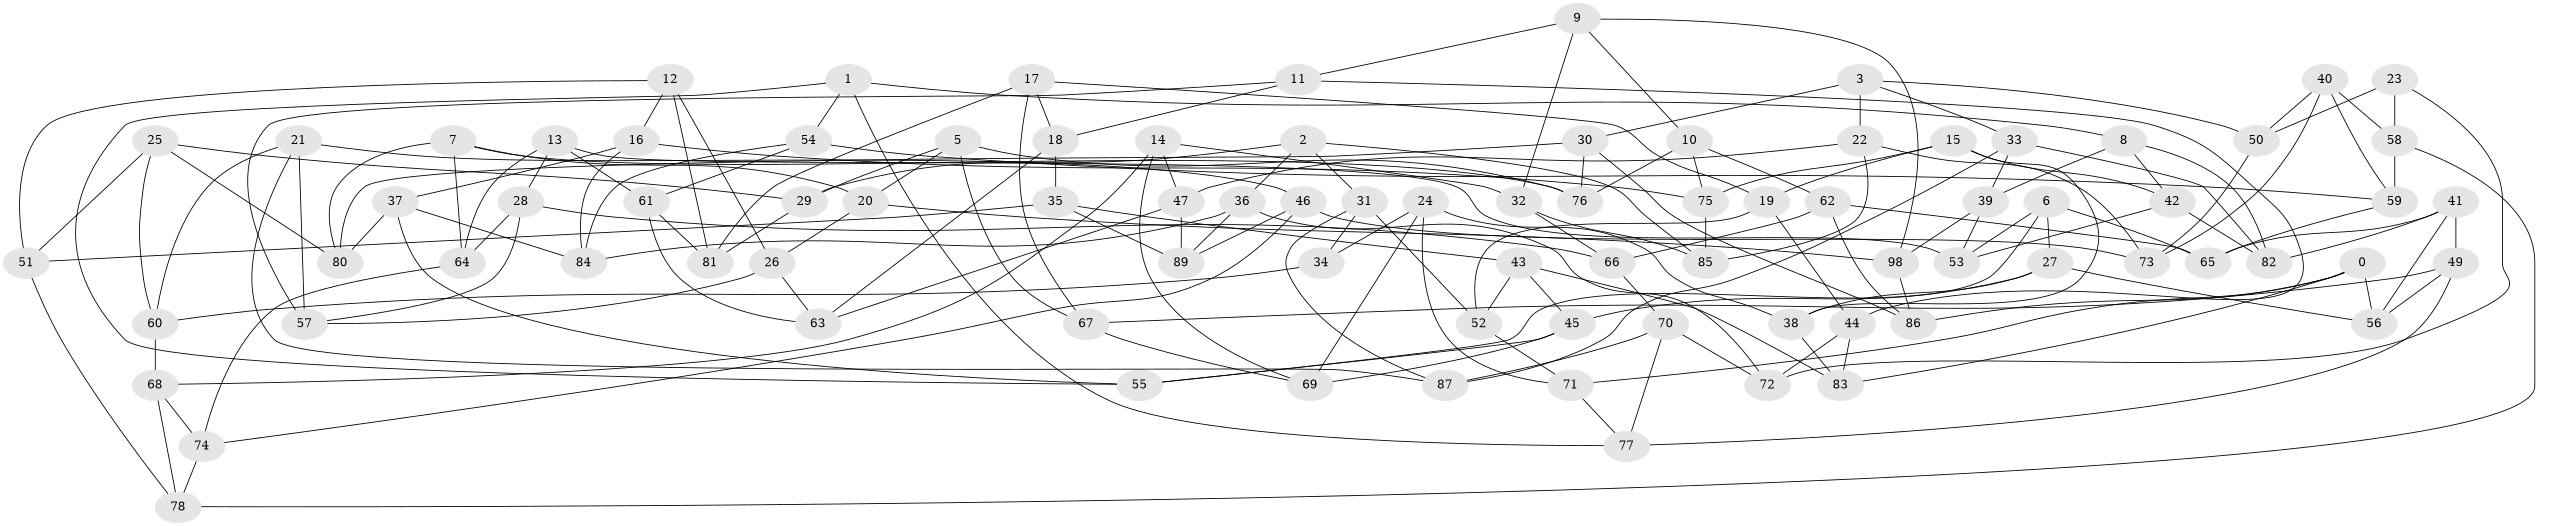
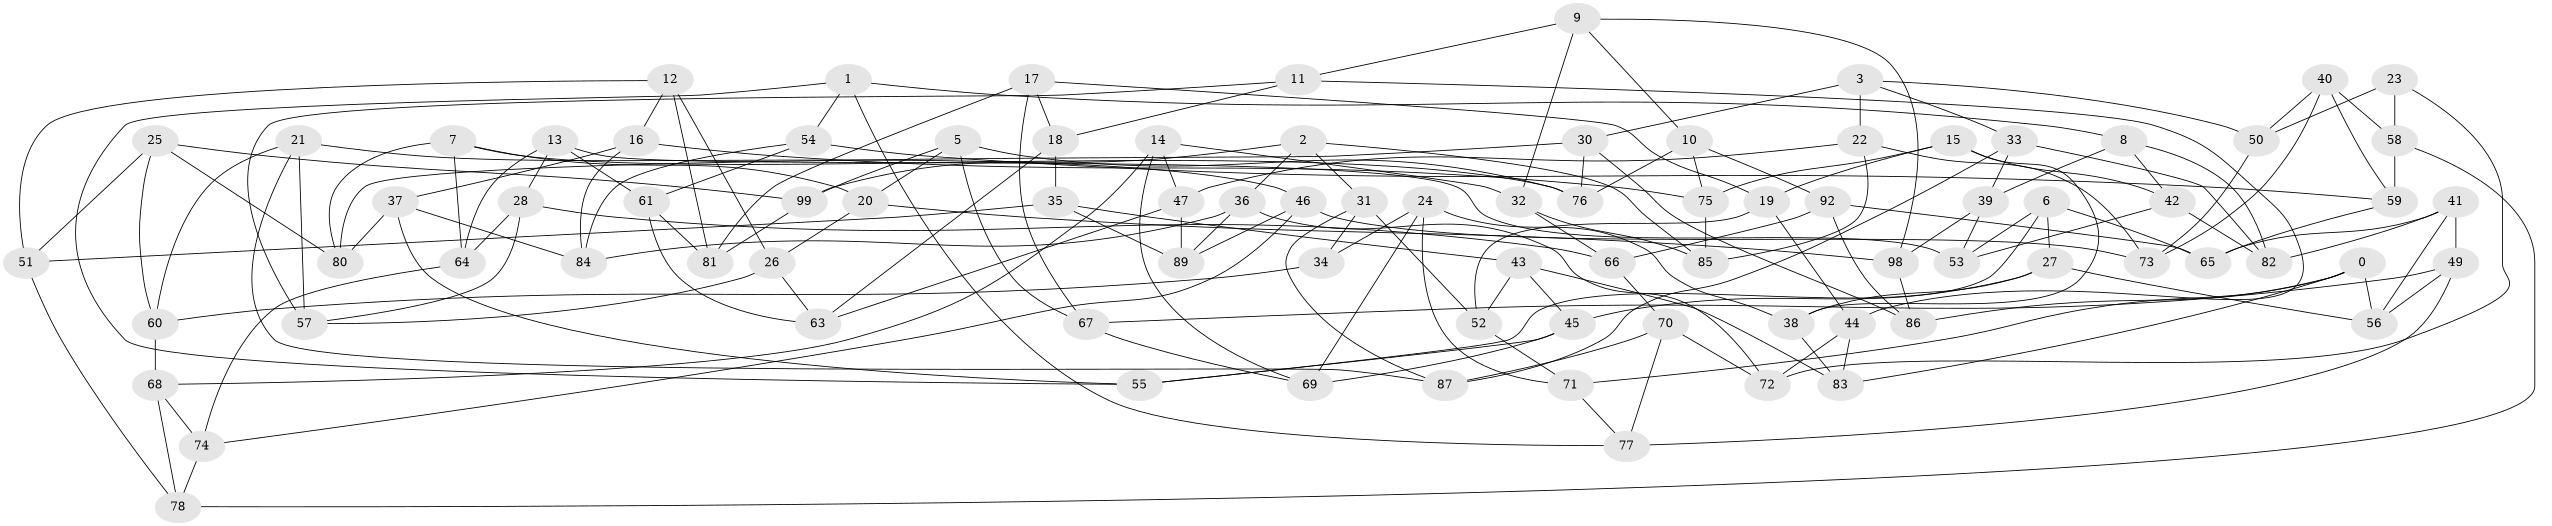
(804, 202) -> (804, 202)
(1828, 202) -> (1828, 202)
